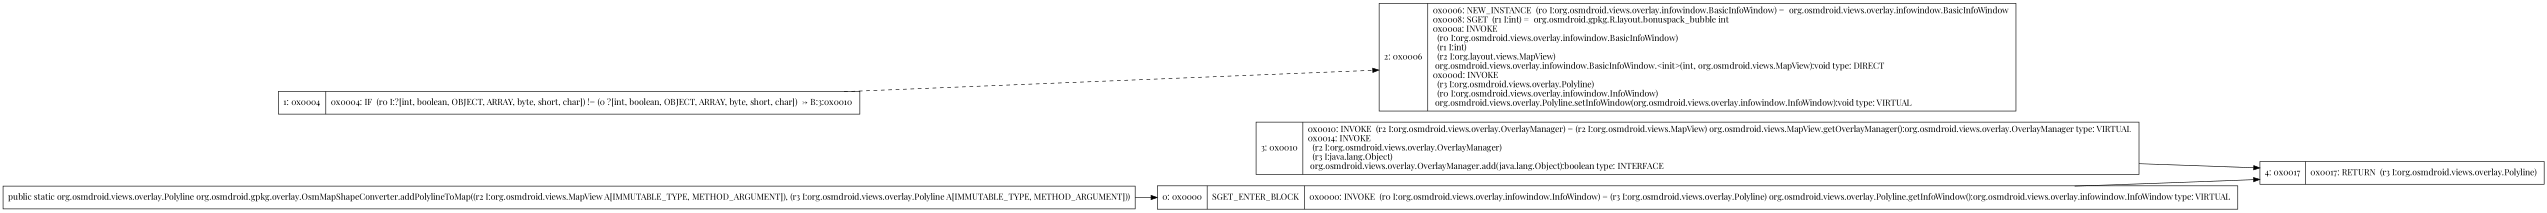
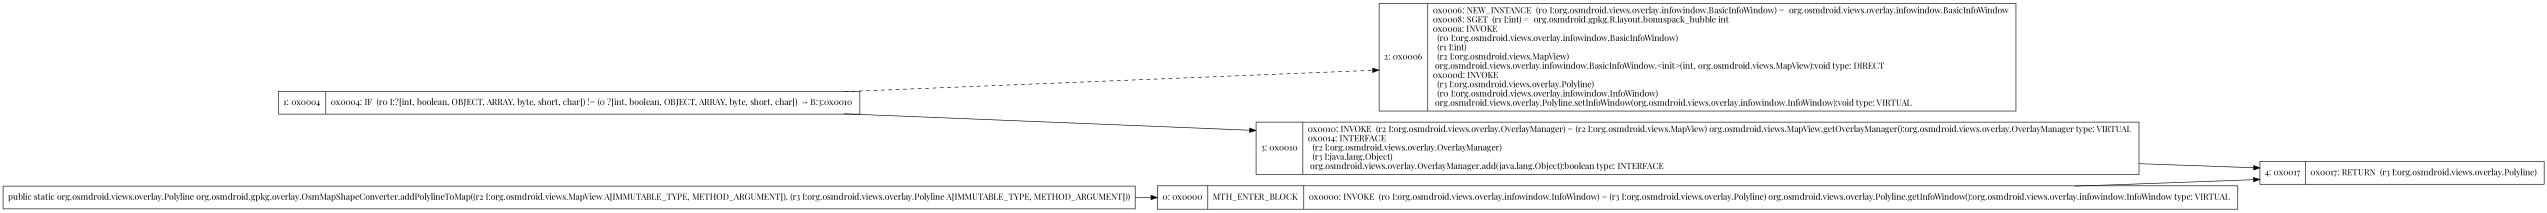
(1494, 57) -> (1501, 57)
none -> (1047, 122)
(1342, 139) -> (1349, 139)
(1256, 197) -> (1255, 197)
